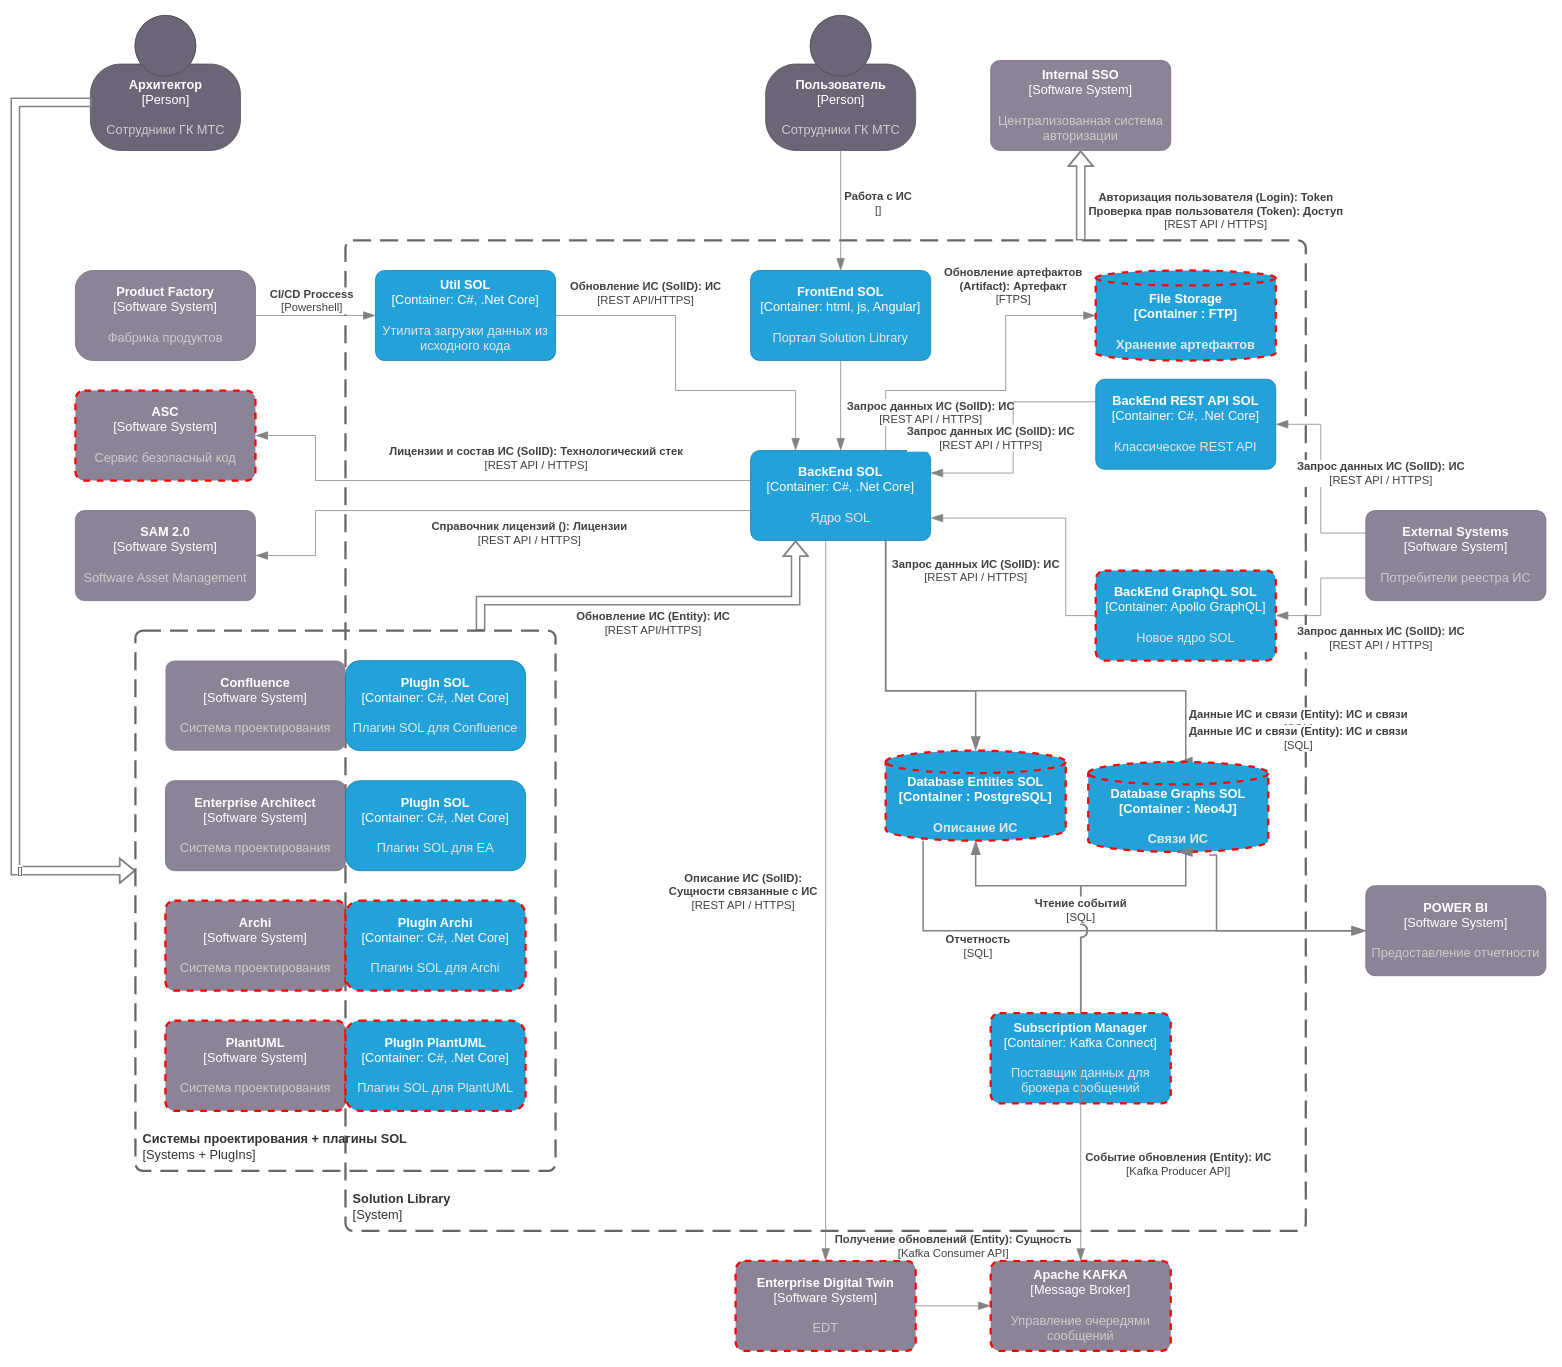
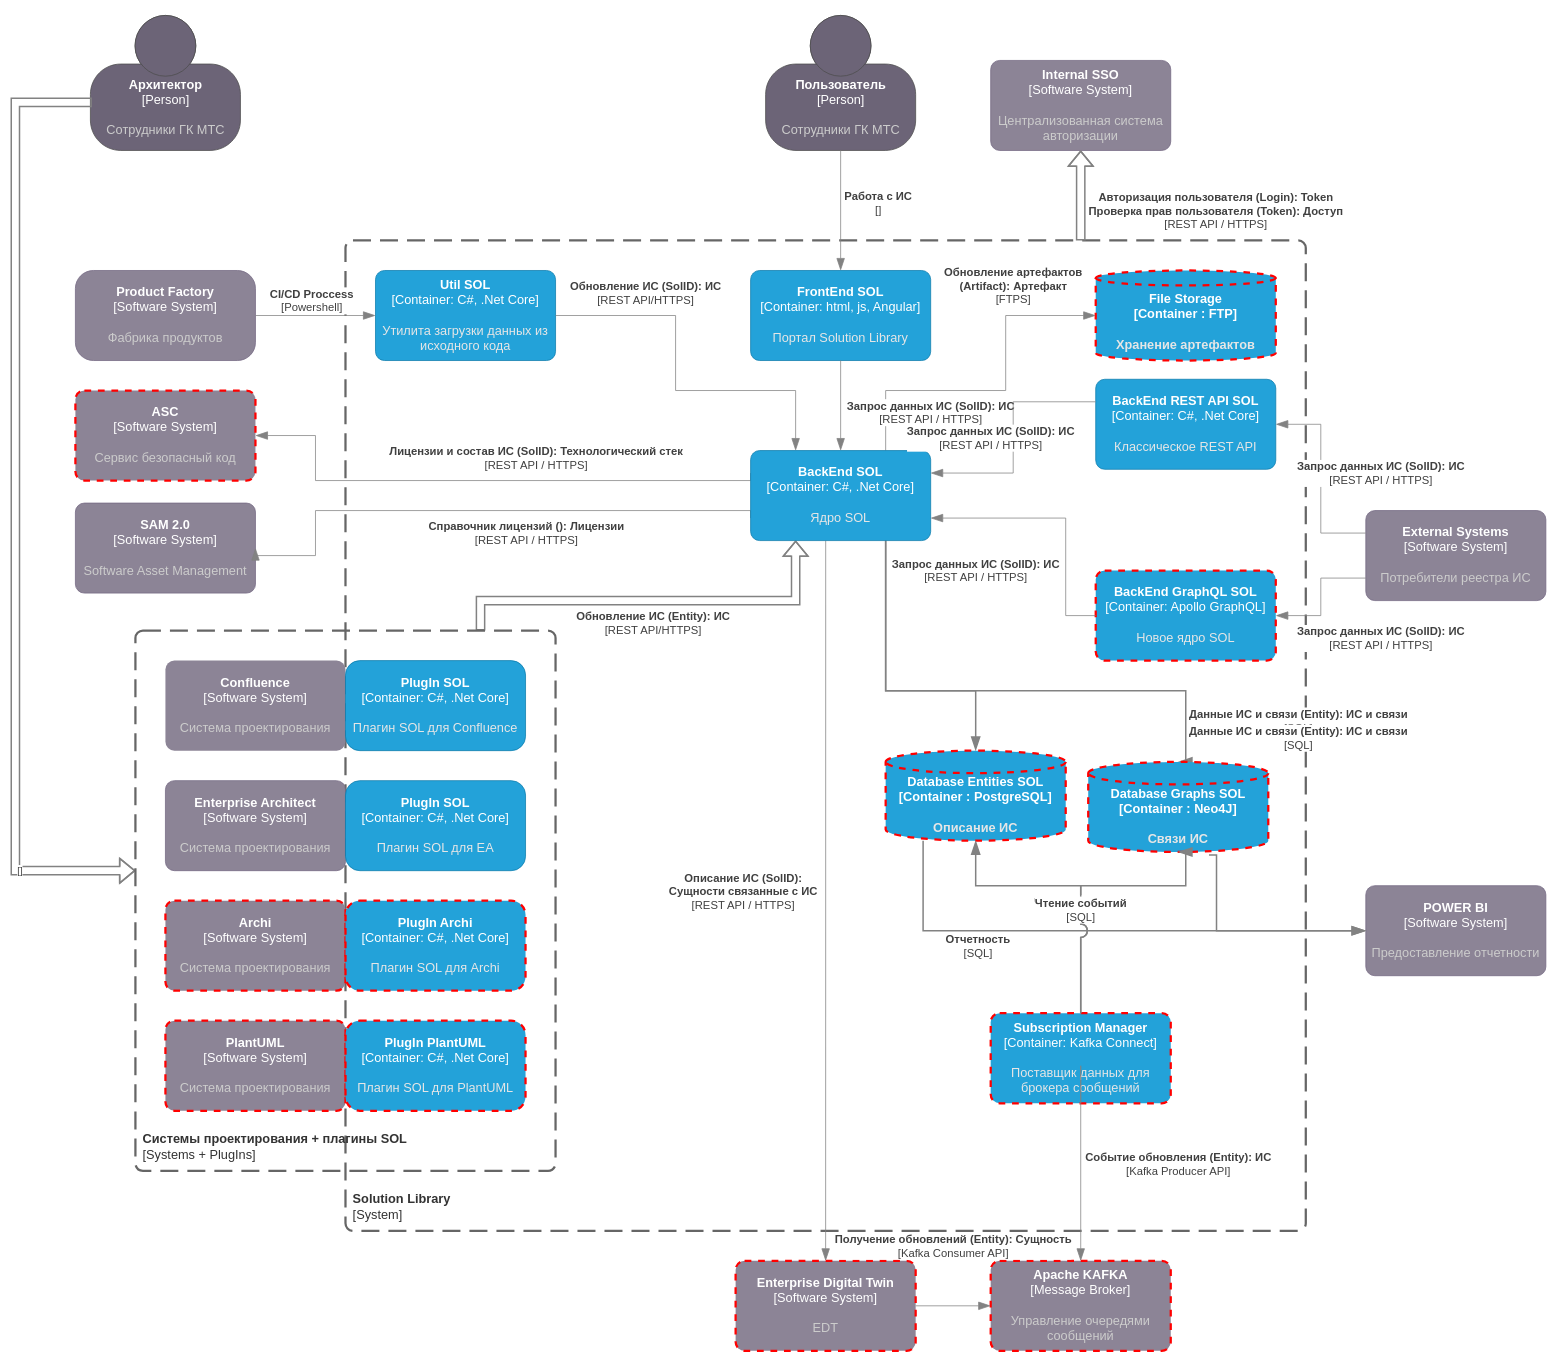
(165, 555) -> (165, 548)
